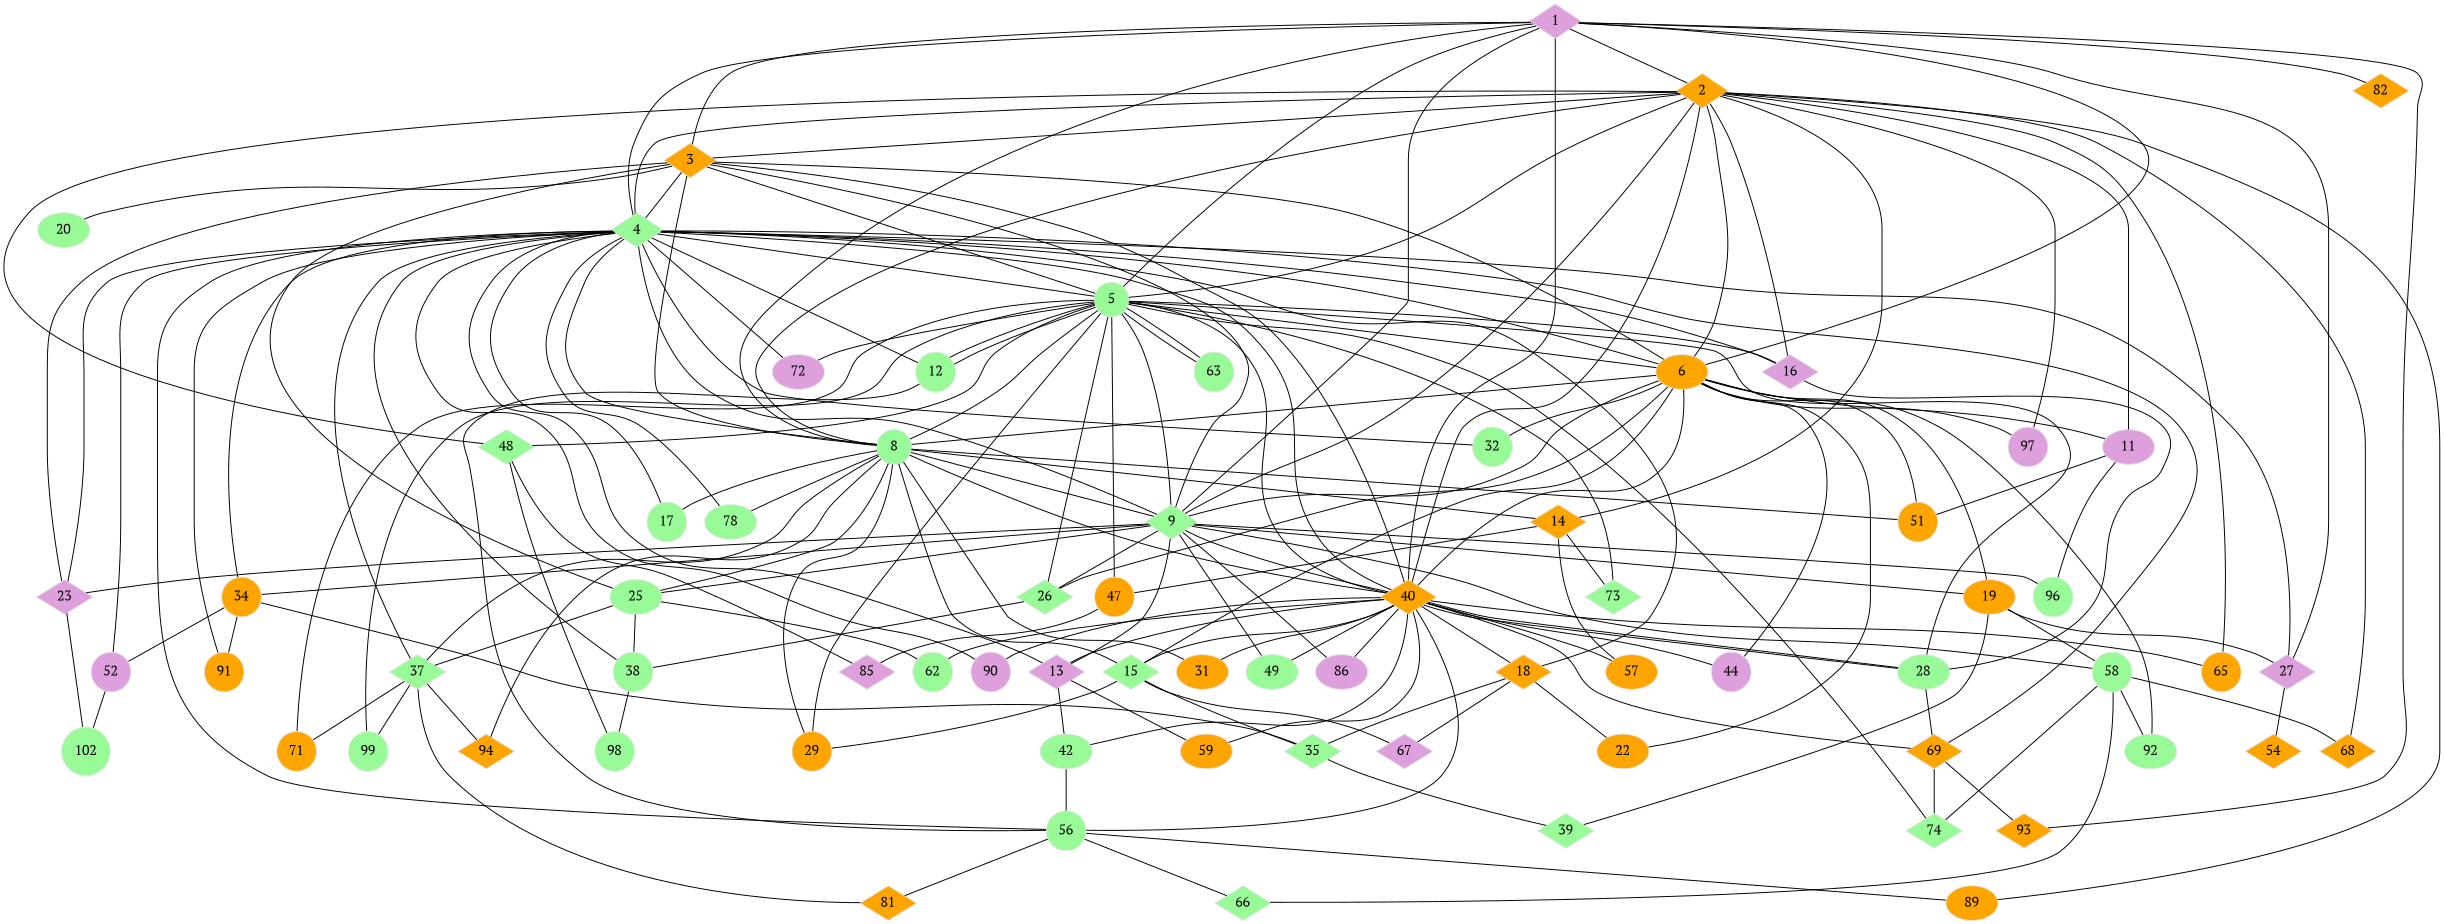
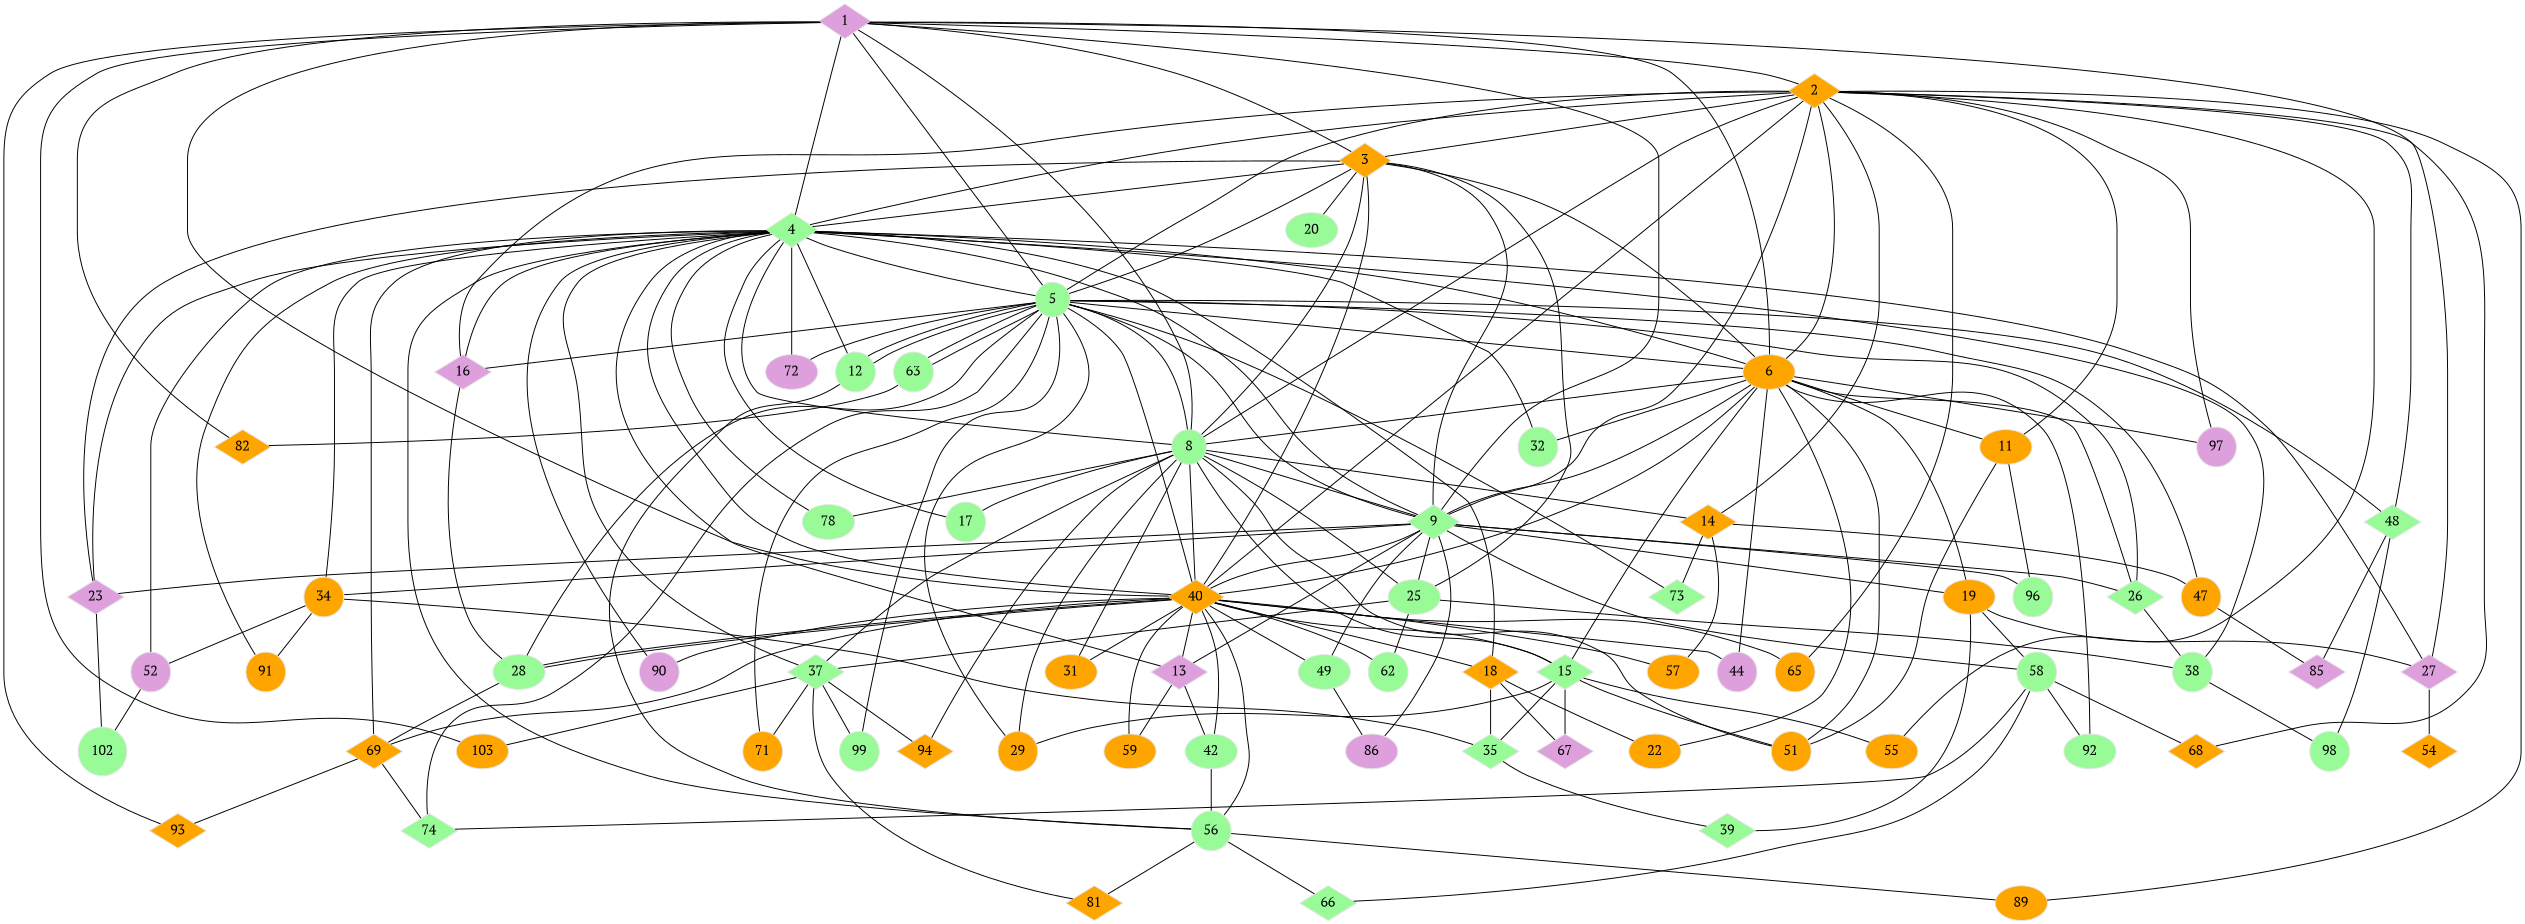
none -> (602, 431)
(2129, 447) -> (2006, 447)
(1377, 633) -> (1347, 710)
none -> (1656, 710)
none -> (482, 751)
none -> (1892, 751)
